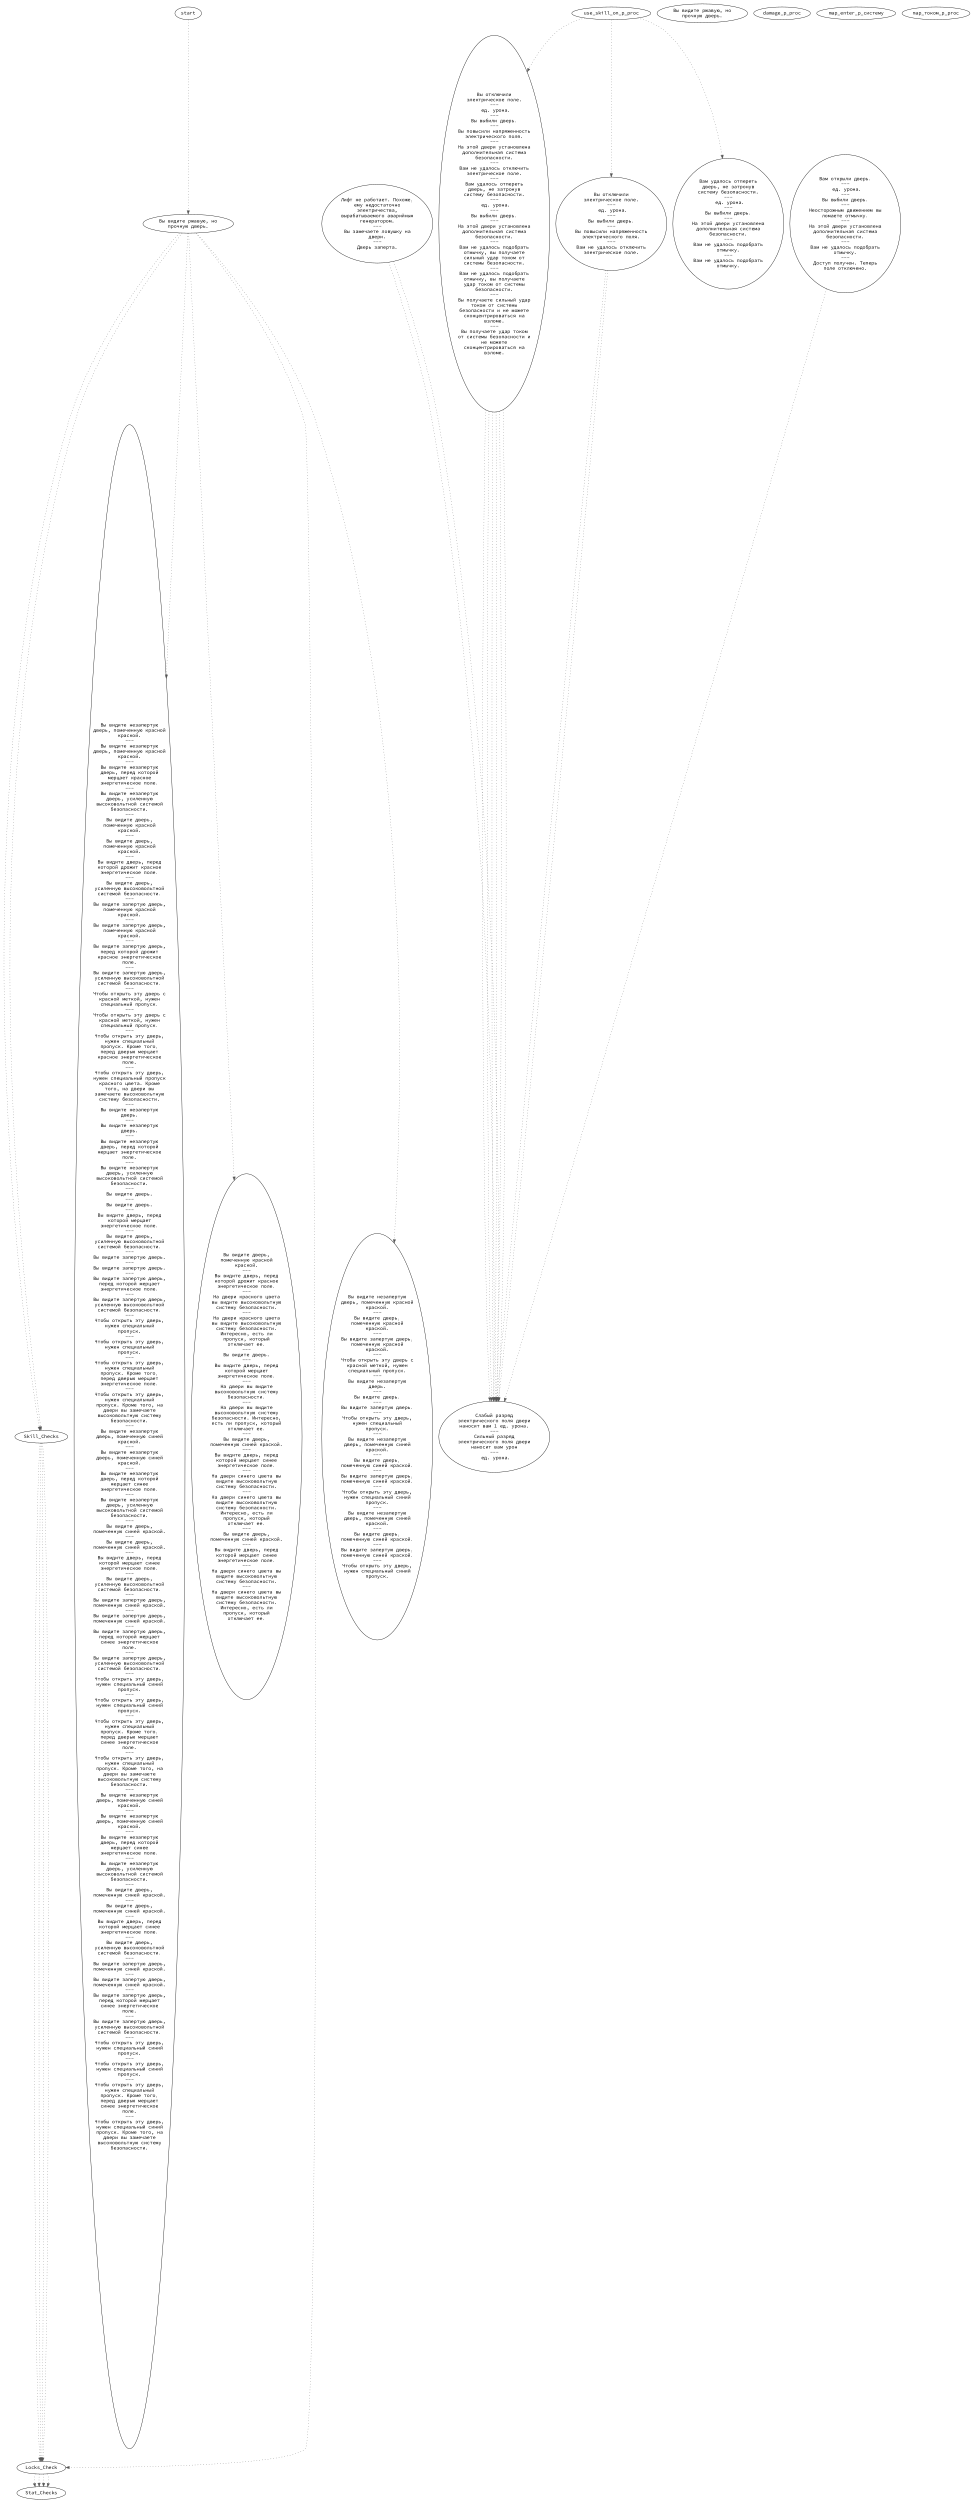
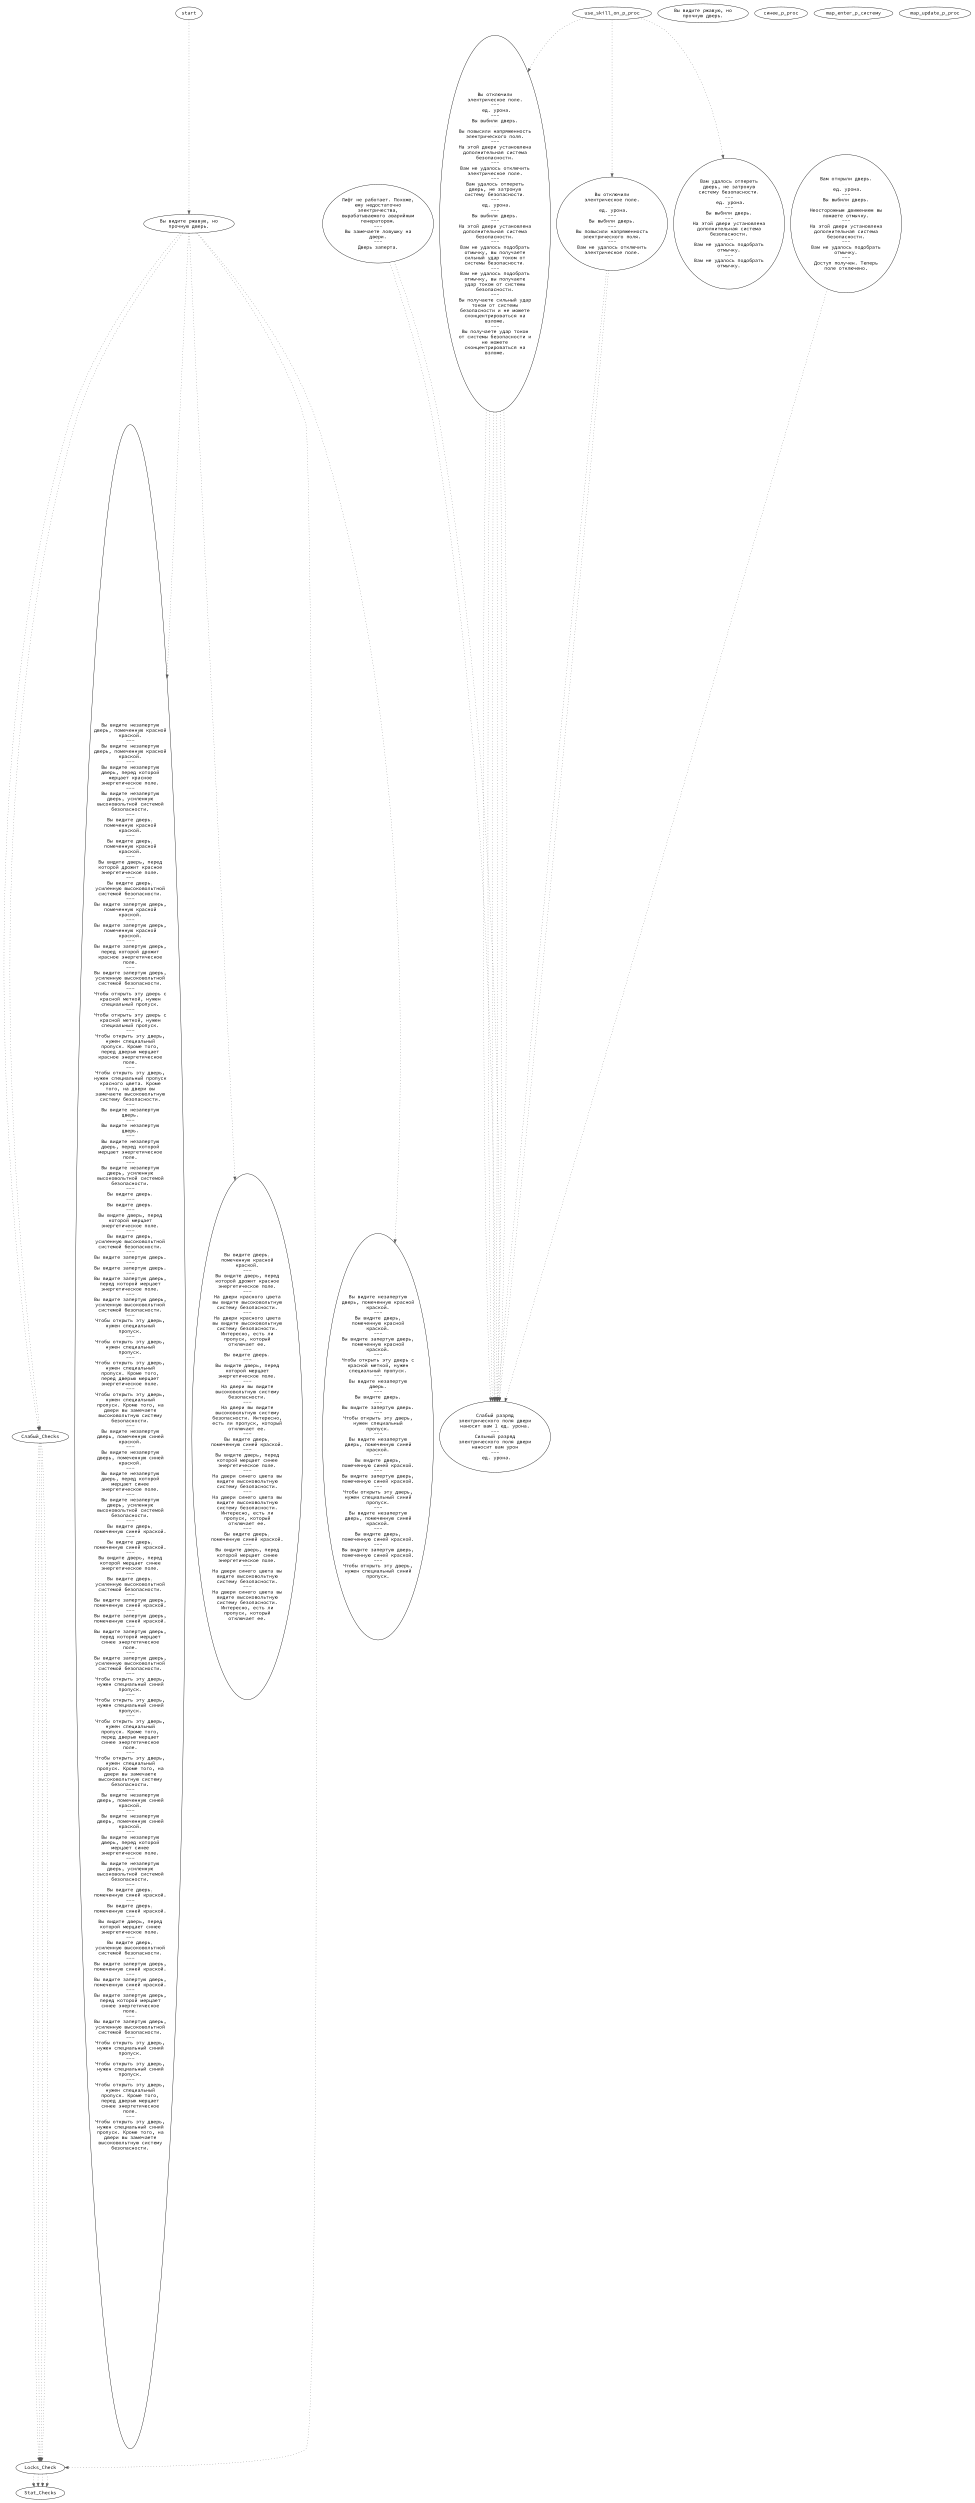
(782, 13) -> (781, 13)
(936, 13) -> (935, 13)
(41, 1437) -> (40, 1437)
